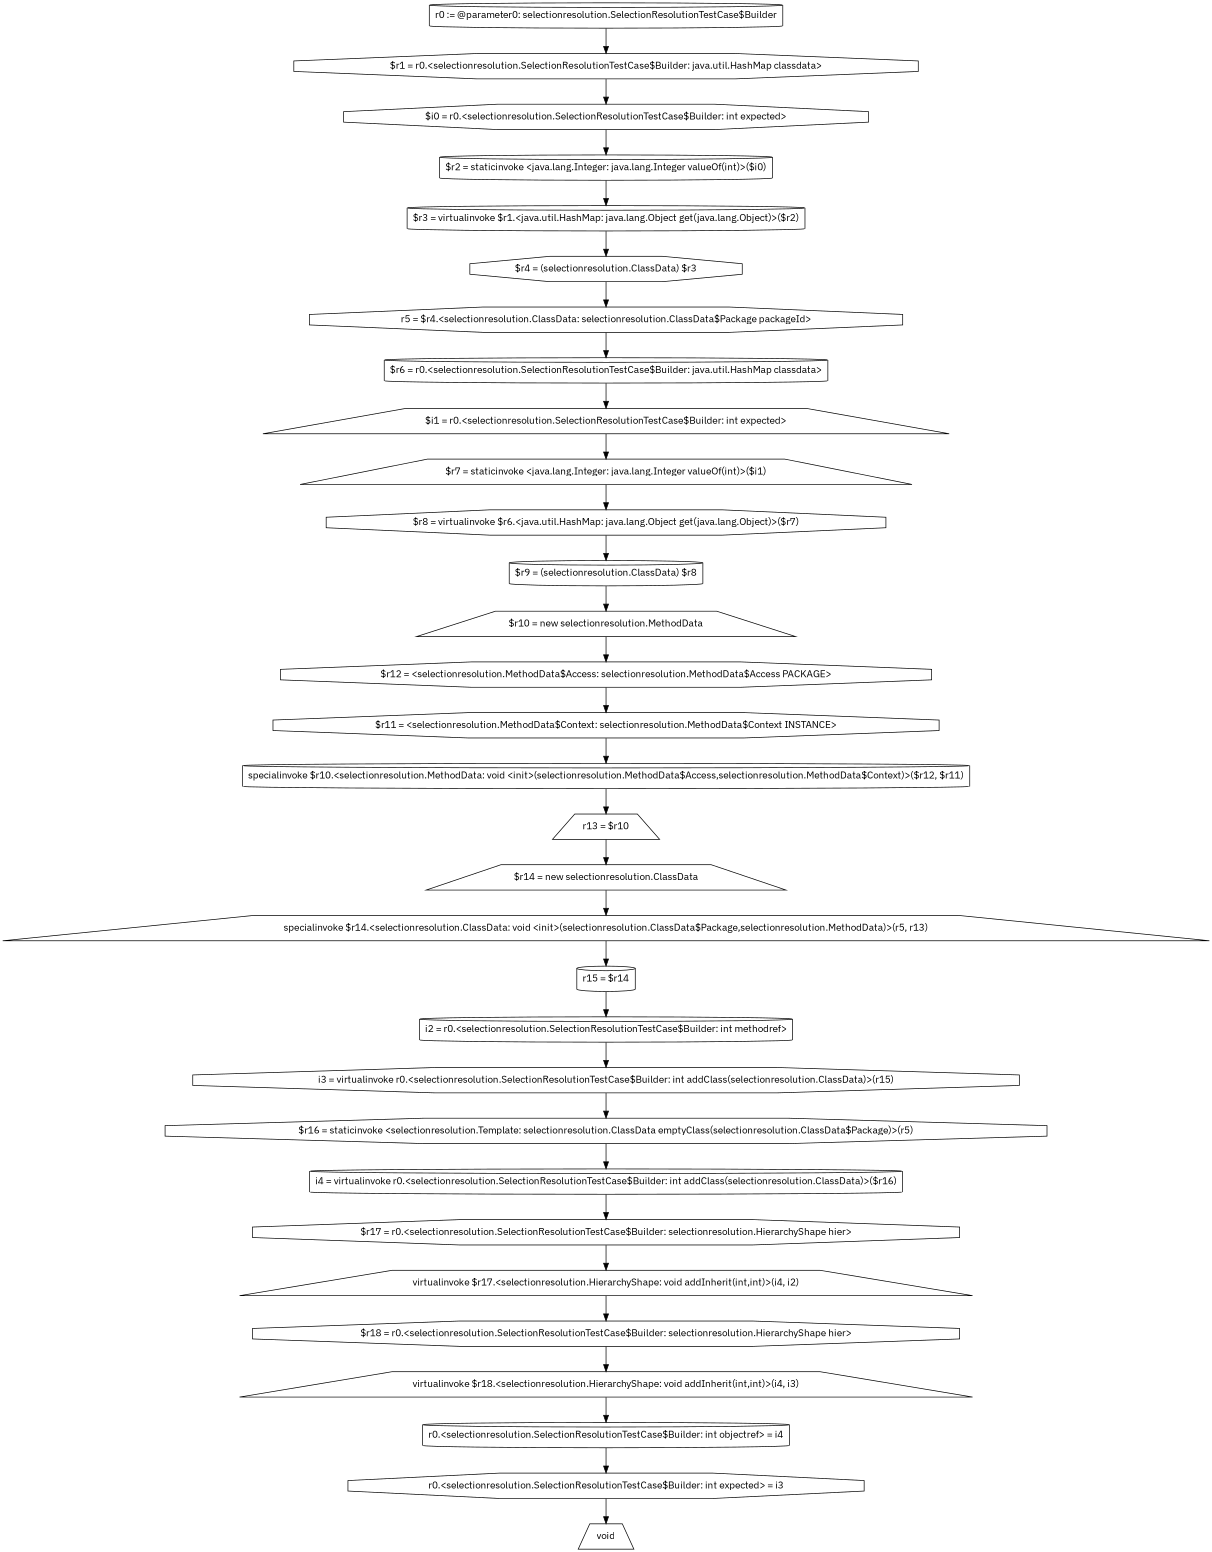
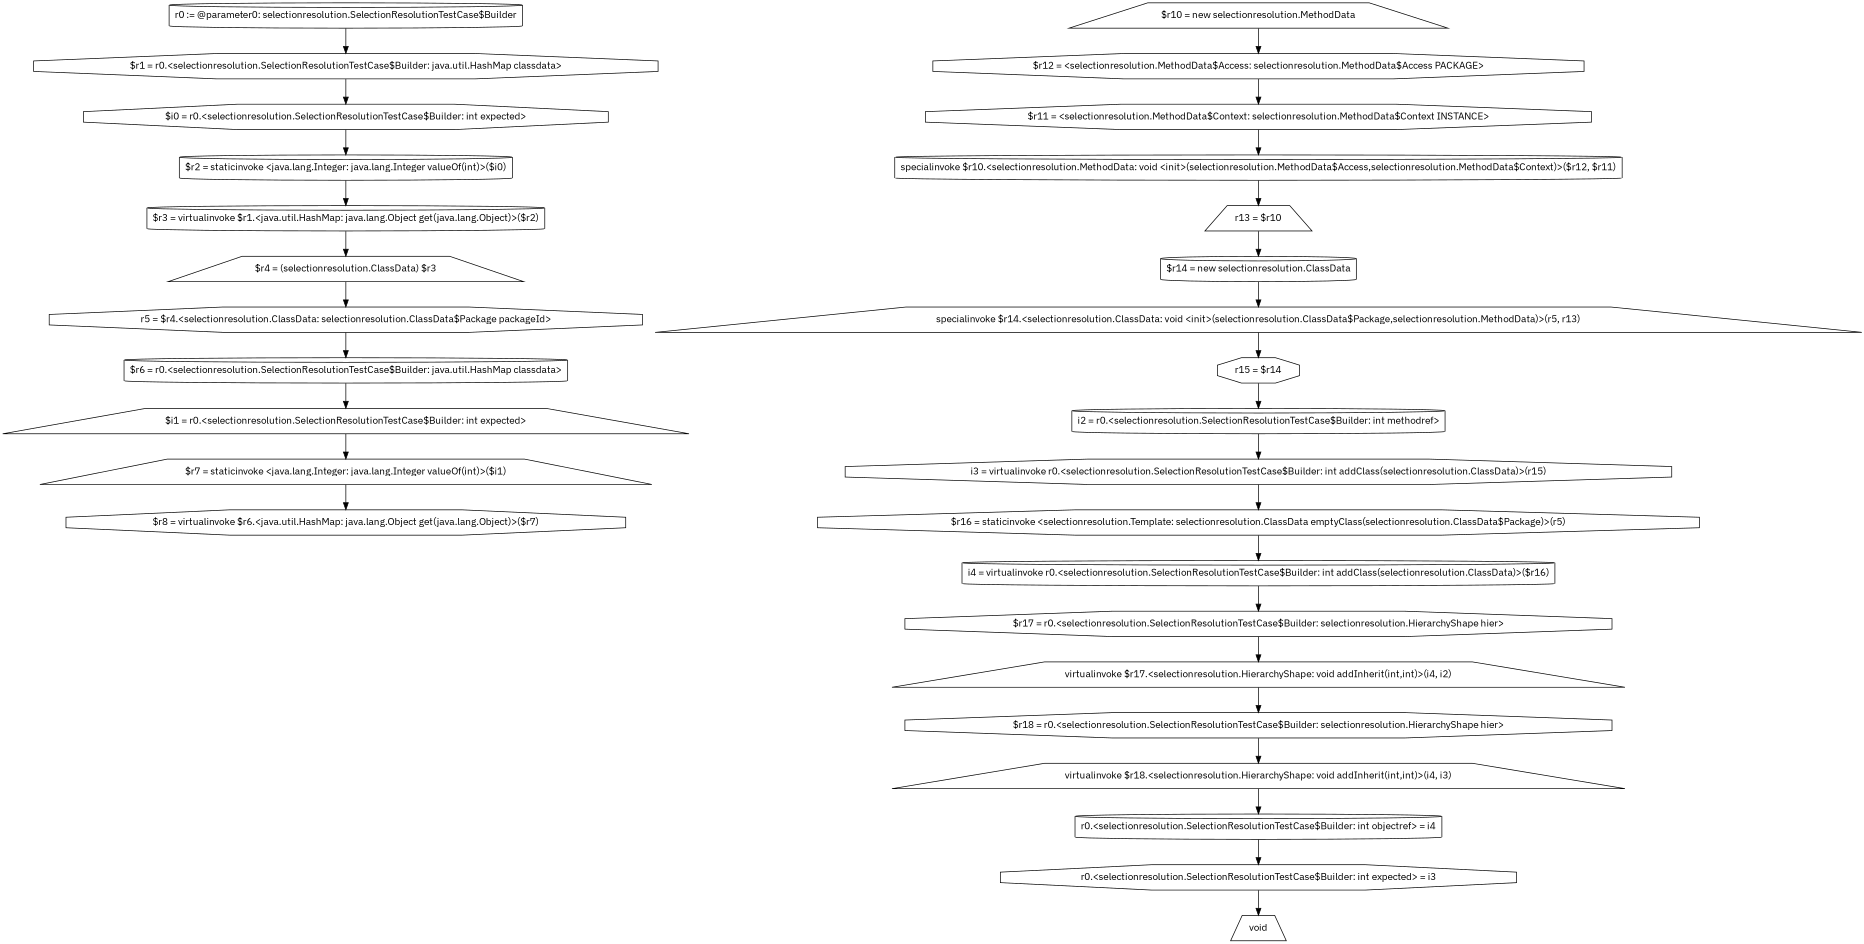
(606, 269) -> (346, 269)
(606, 573) -> none
(606, 877) -> (1258, 269)
(606, 979) -> (1258, 370)
